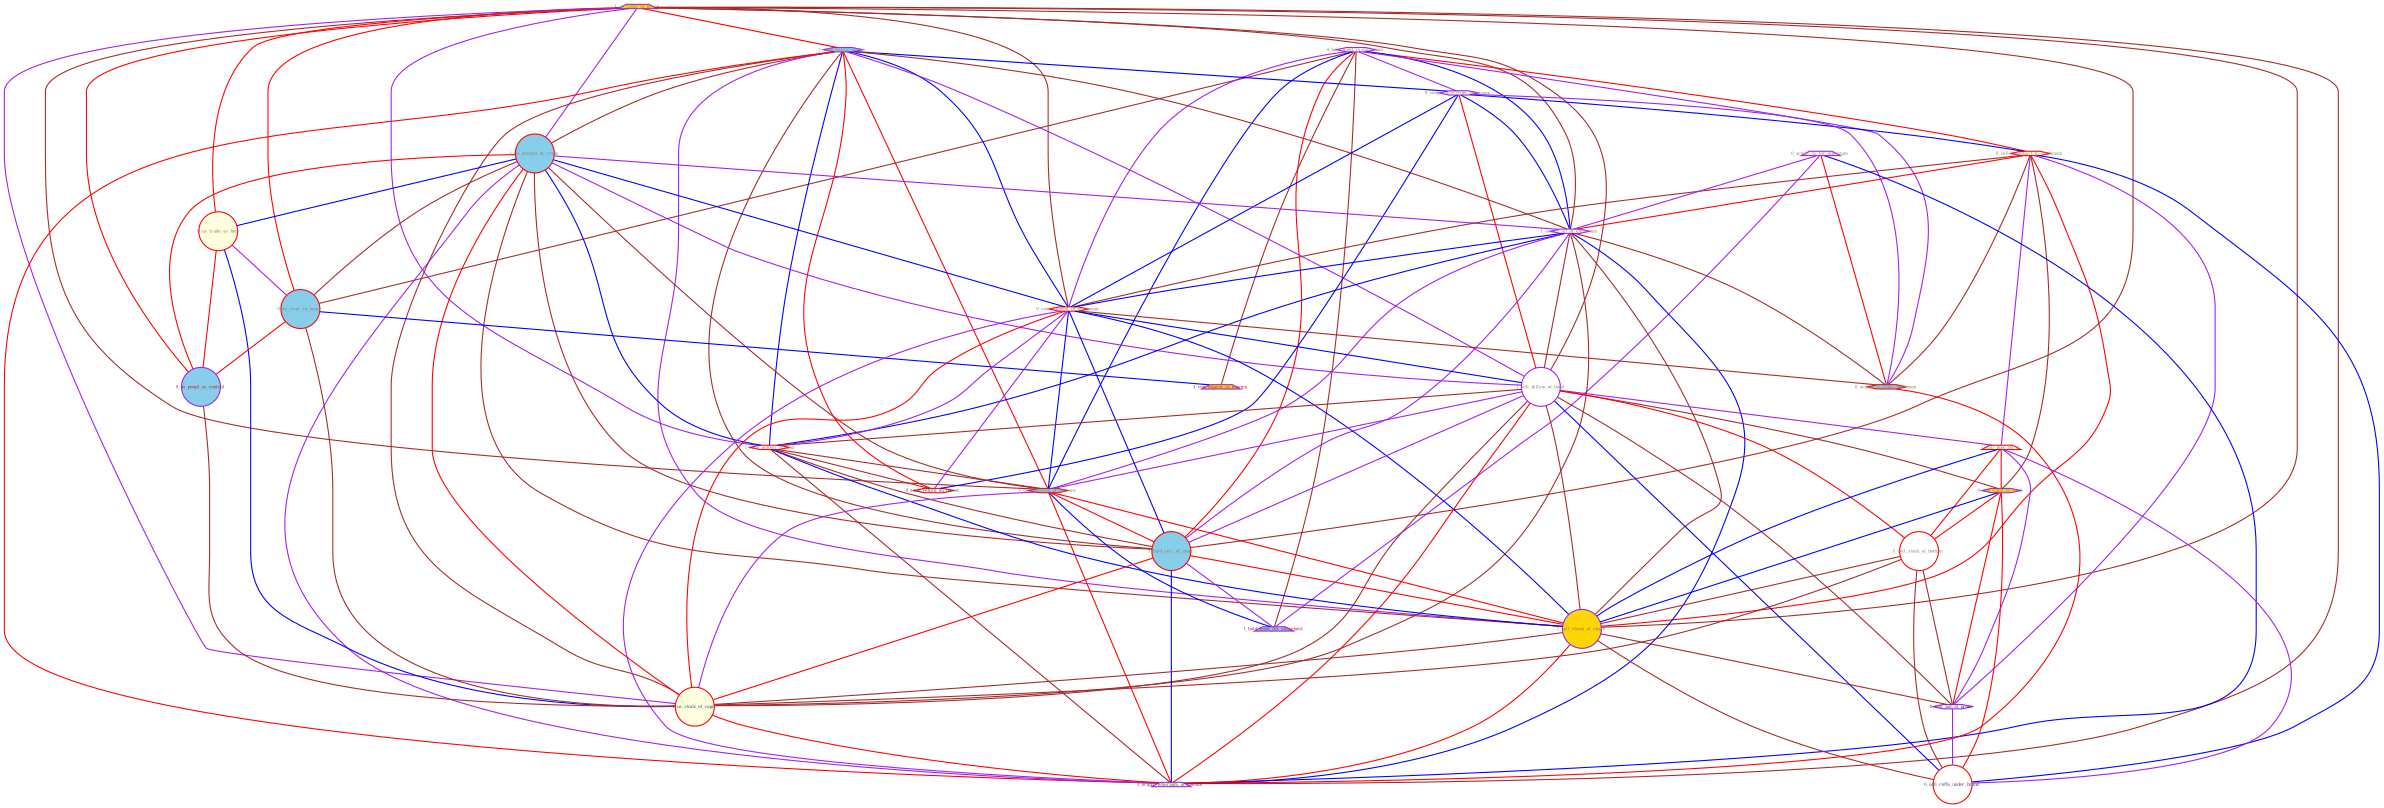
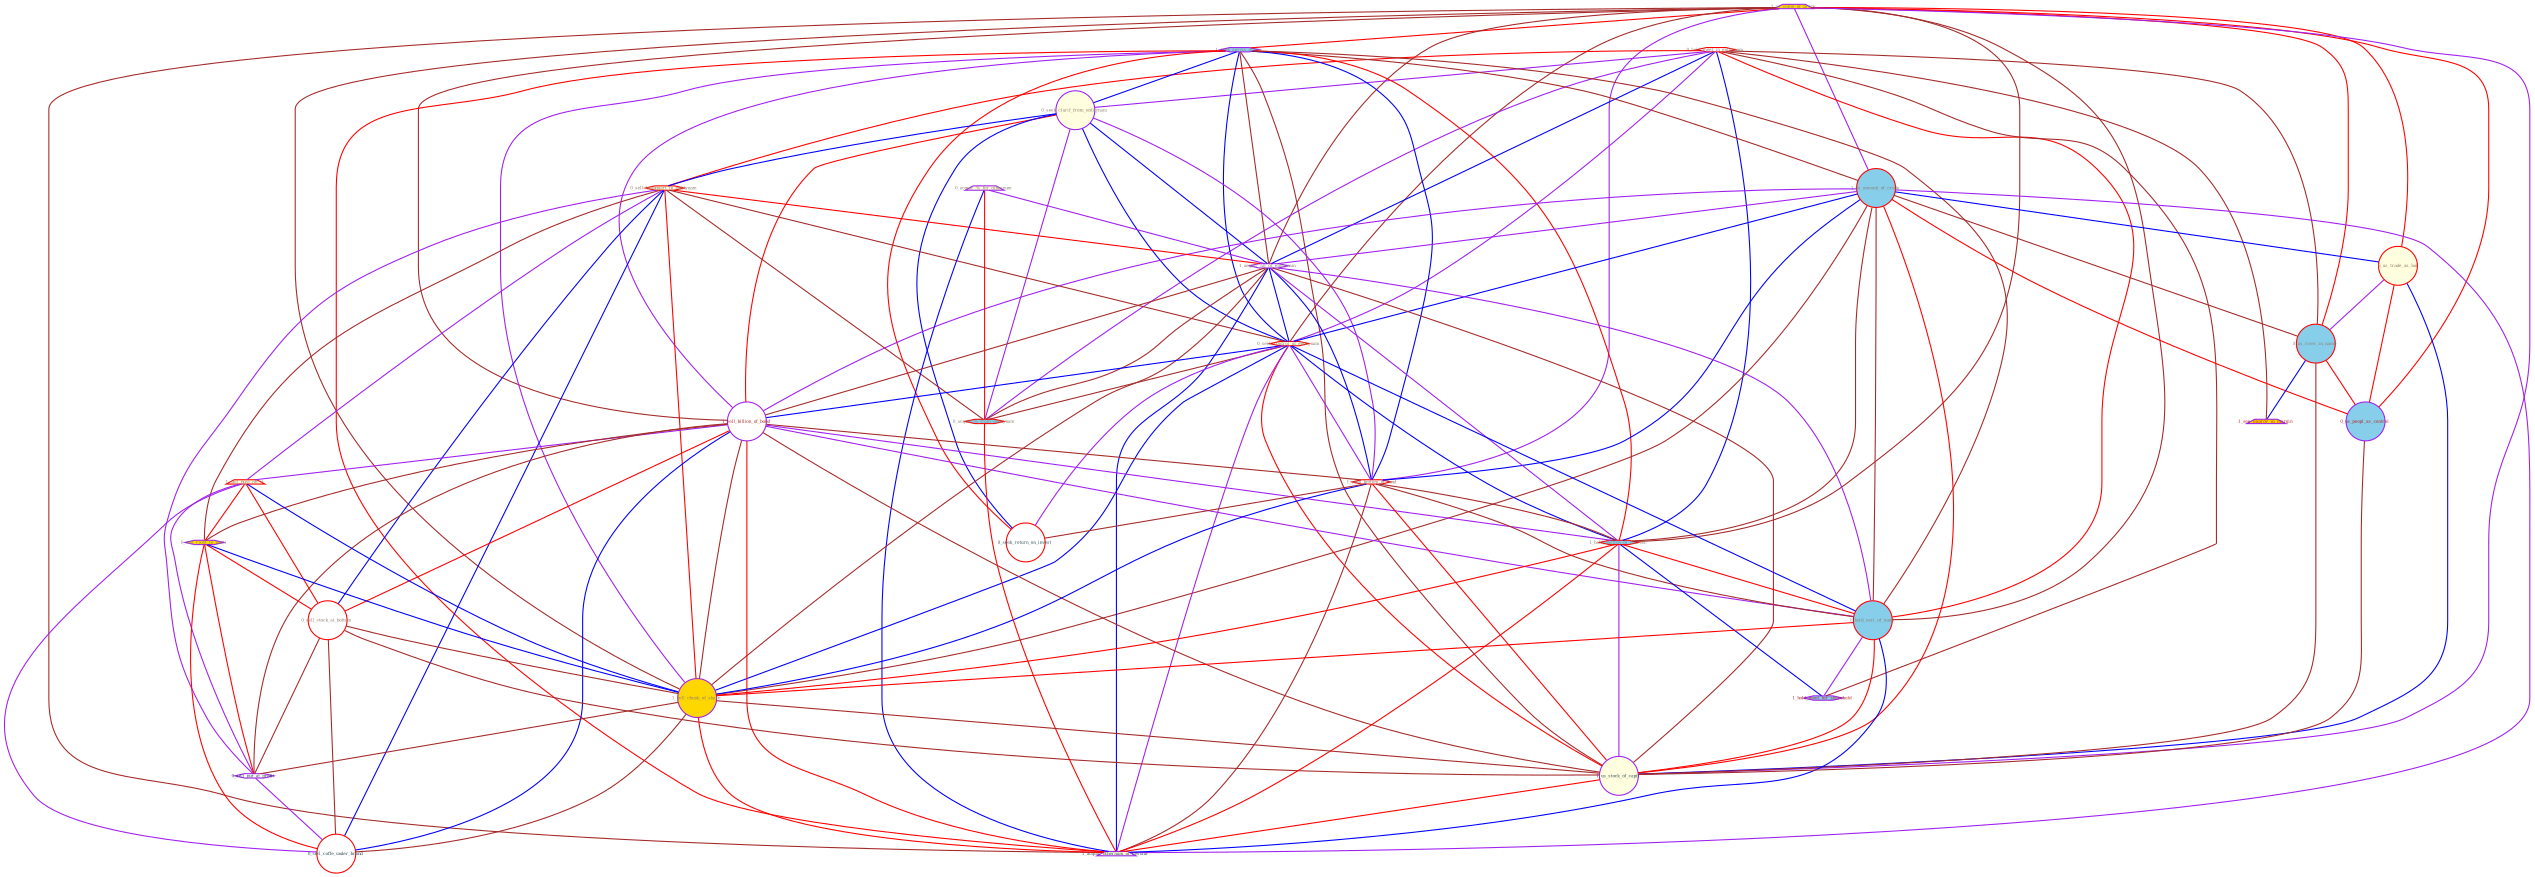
(1356, 50) -> (1716, 50)
(1459, 93) -> (1075, 110)
(218, 231) -> (2398, 266)
none -> (1340, 299)
(1541, 387) -> (747, 421)
none -> (493, 391)
(1536, 433) -> none
(934, 491) -> (1026, 542)
none -> (1490, 622)
(1274, 629) -> (1823, 698)
(695, 707) -> (1619, 776)
